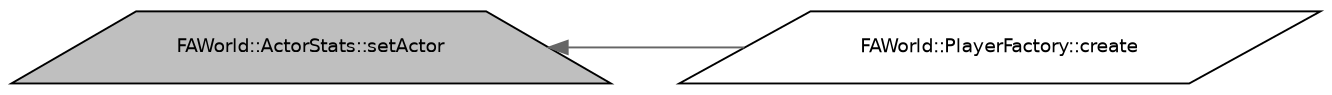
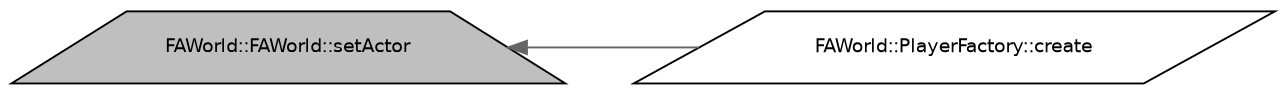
(311, 47) -> (288, 47)
